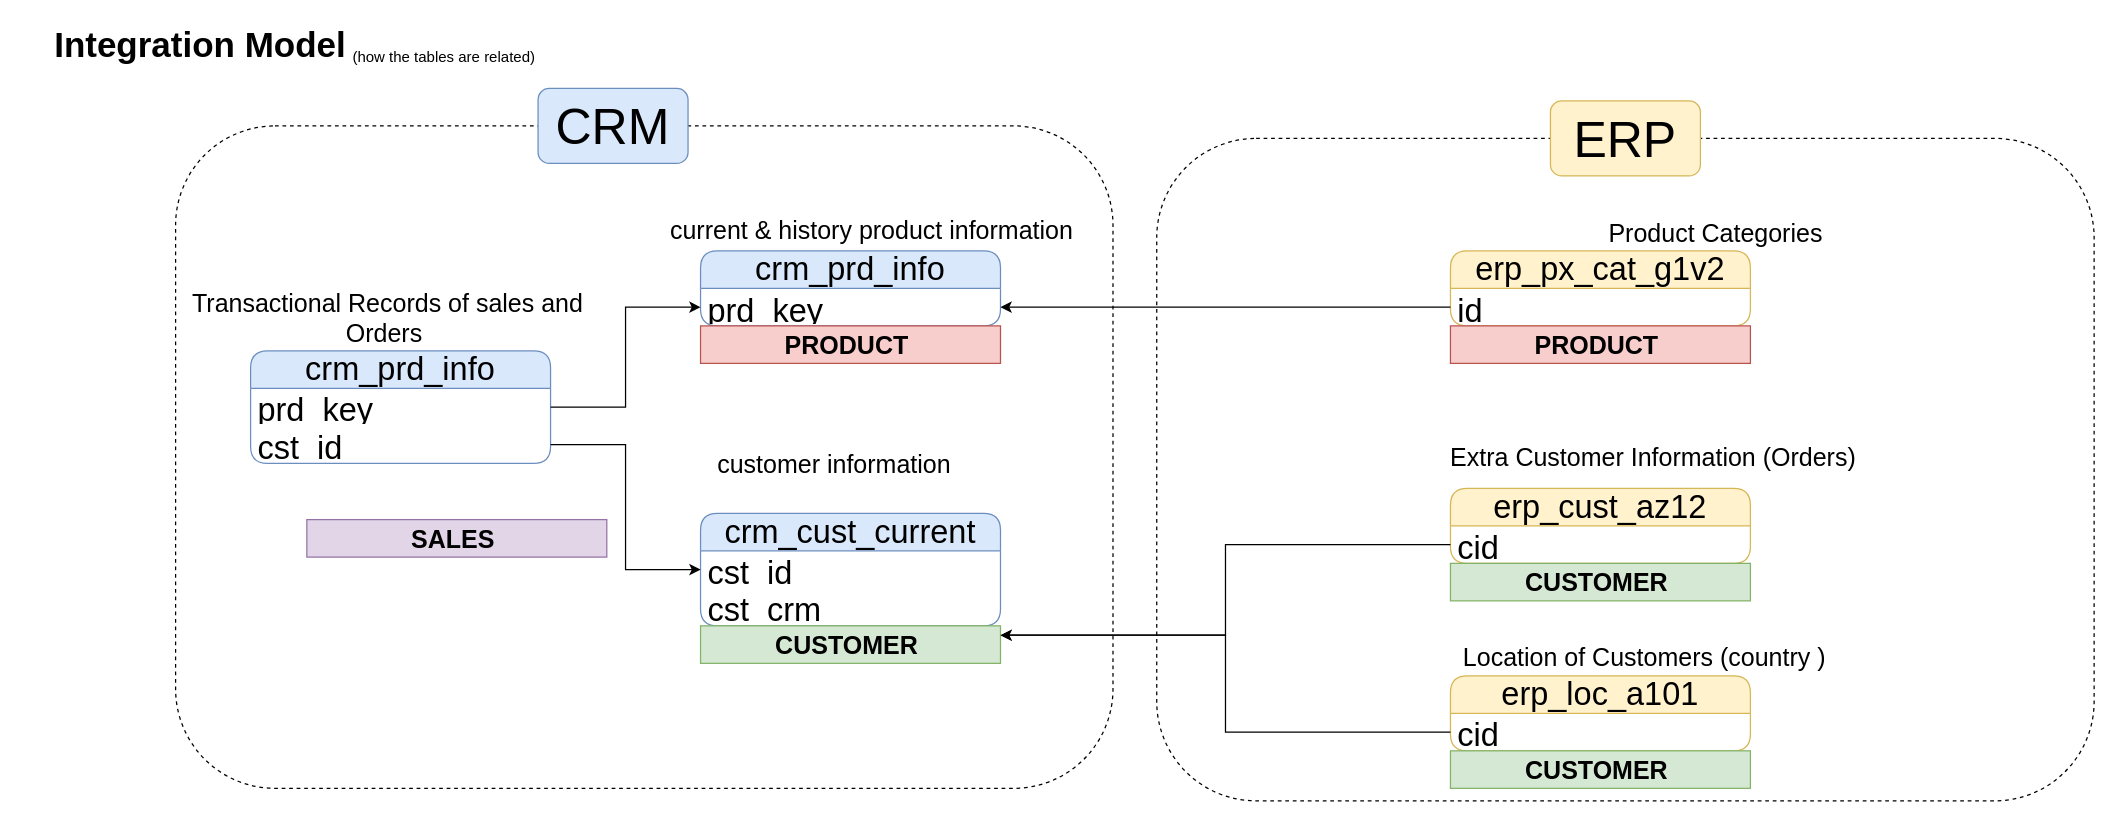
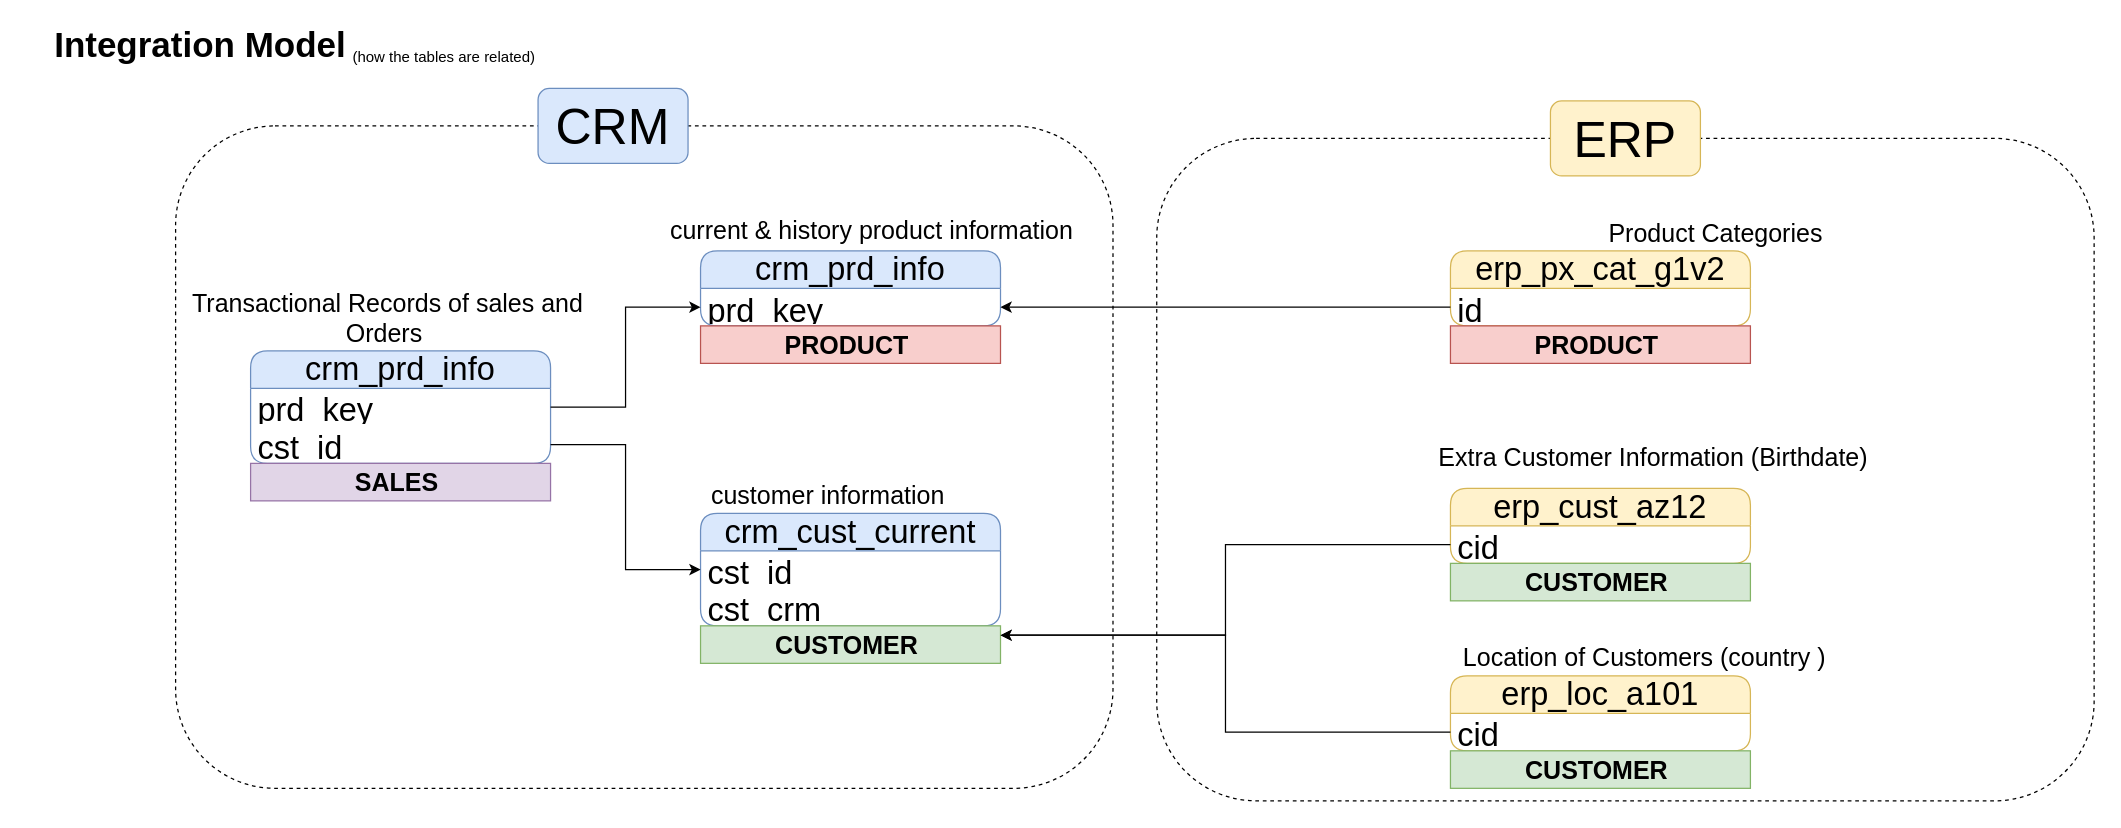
(1654, 457) -> (1654, 457)
(838, 463) -> (832, 494)
(457, 538) -> (401, 482)
